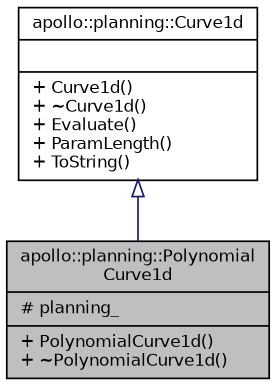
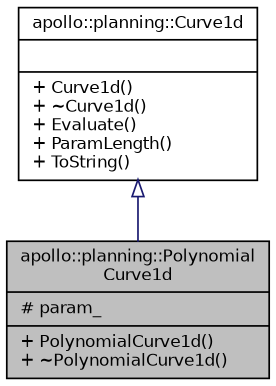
(70, 308) -> (62, 308)
